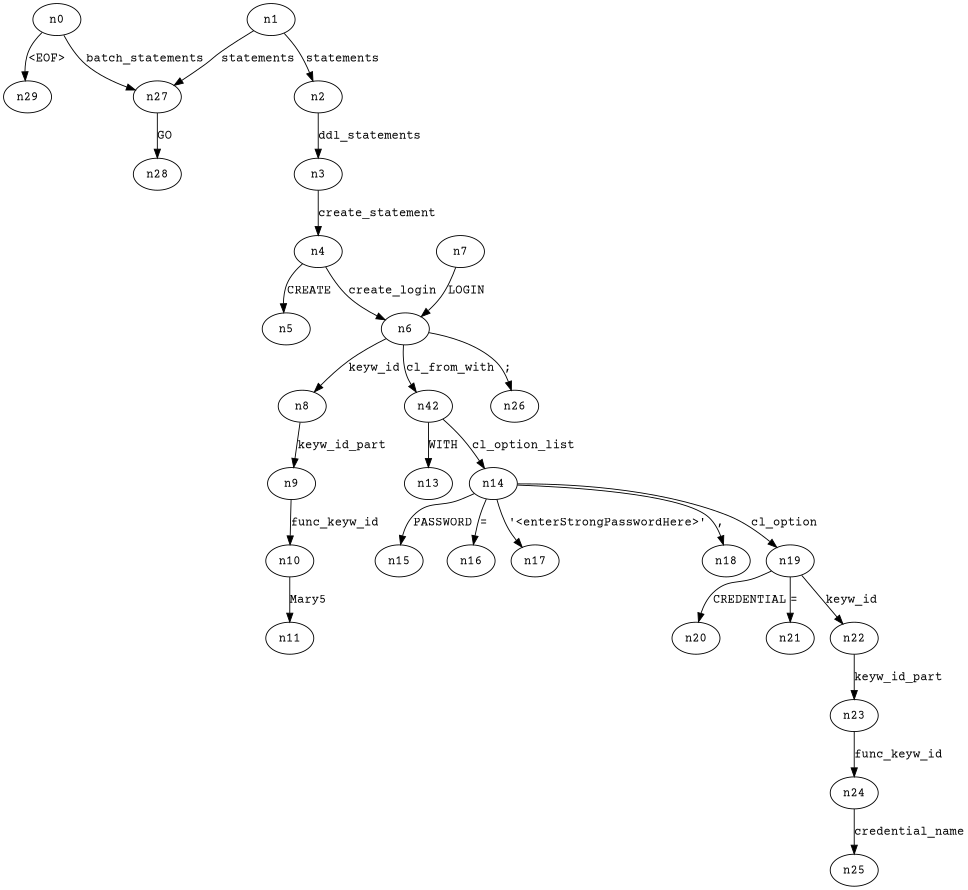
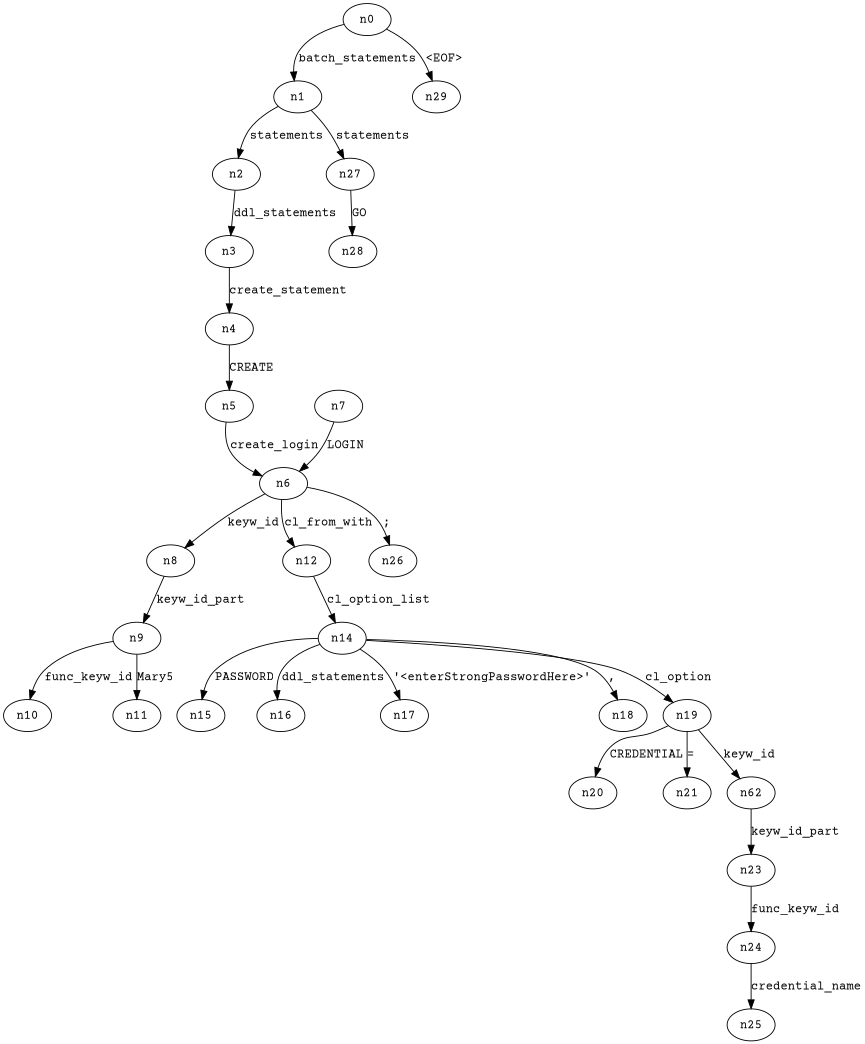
(90, 68) -> (310, 40)
(347, 296) -> (231, 452)
(428, 406) -> (307, 561)
(428, 484) -> none
(484, 522) -> (333, 677)
(290, 595) -> (137, 672)
(854, 638) -> (751, 793)
